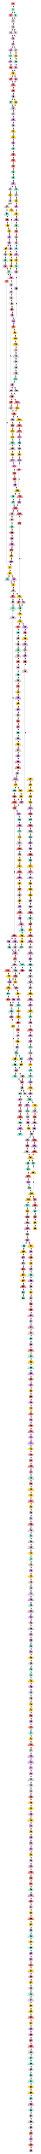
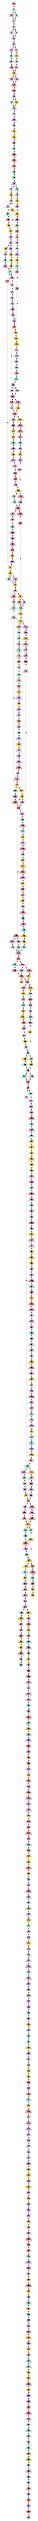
(10, 1002) -> (30, 1002)
none -> (32, 1142)
